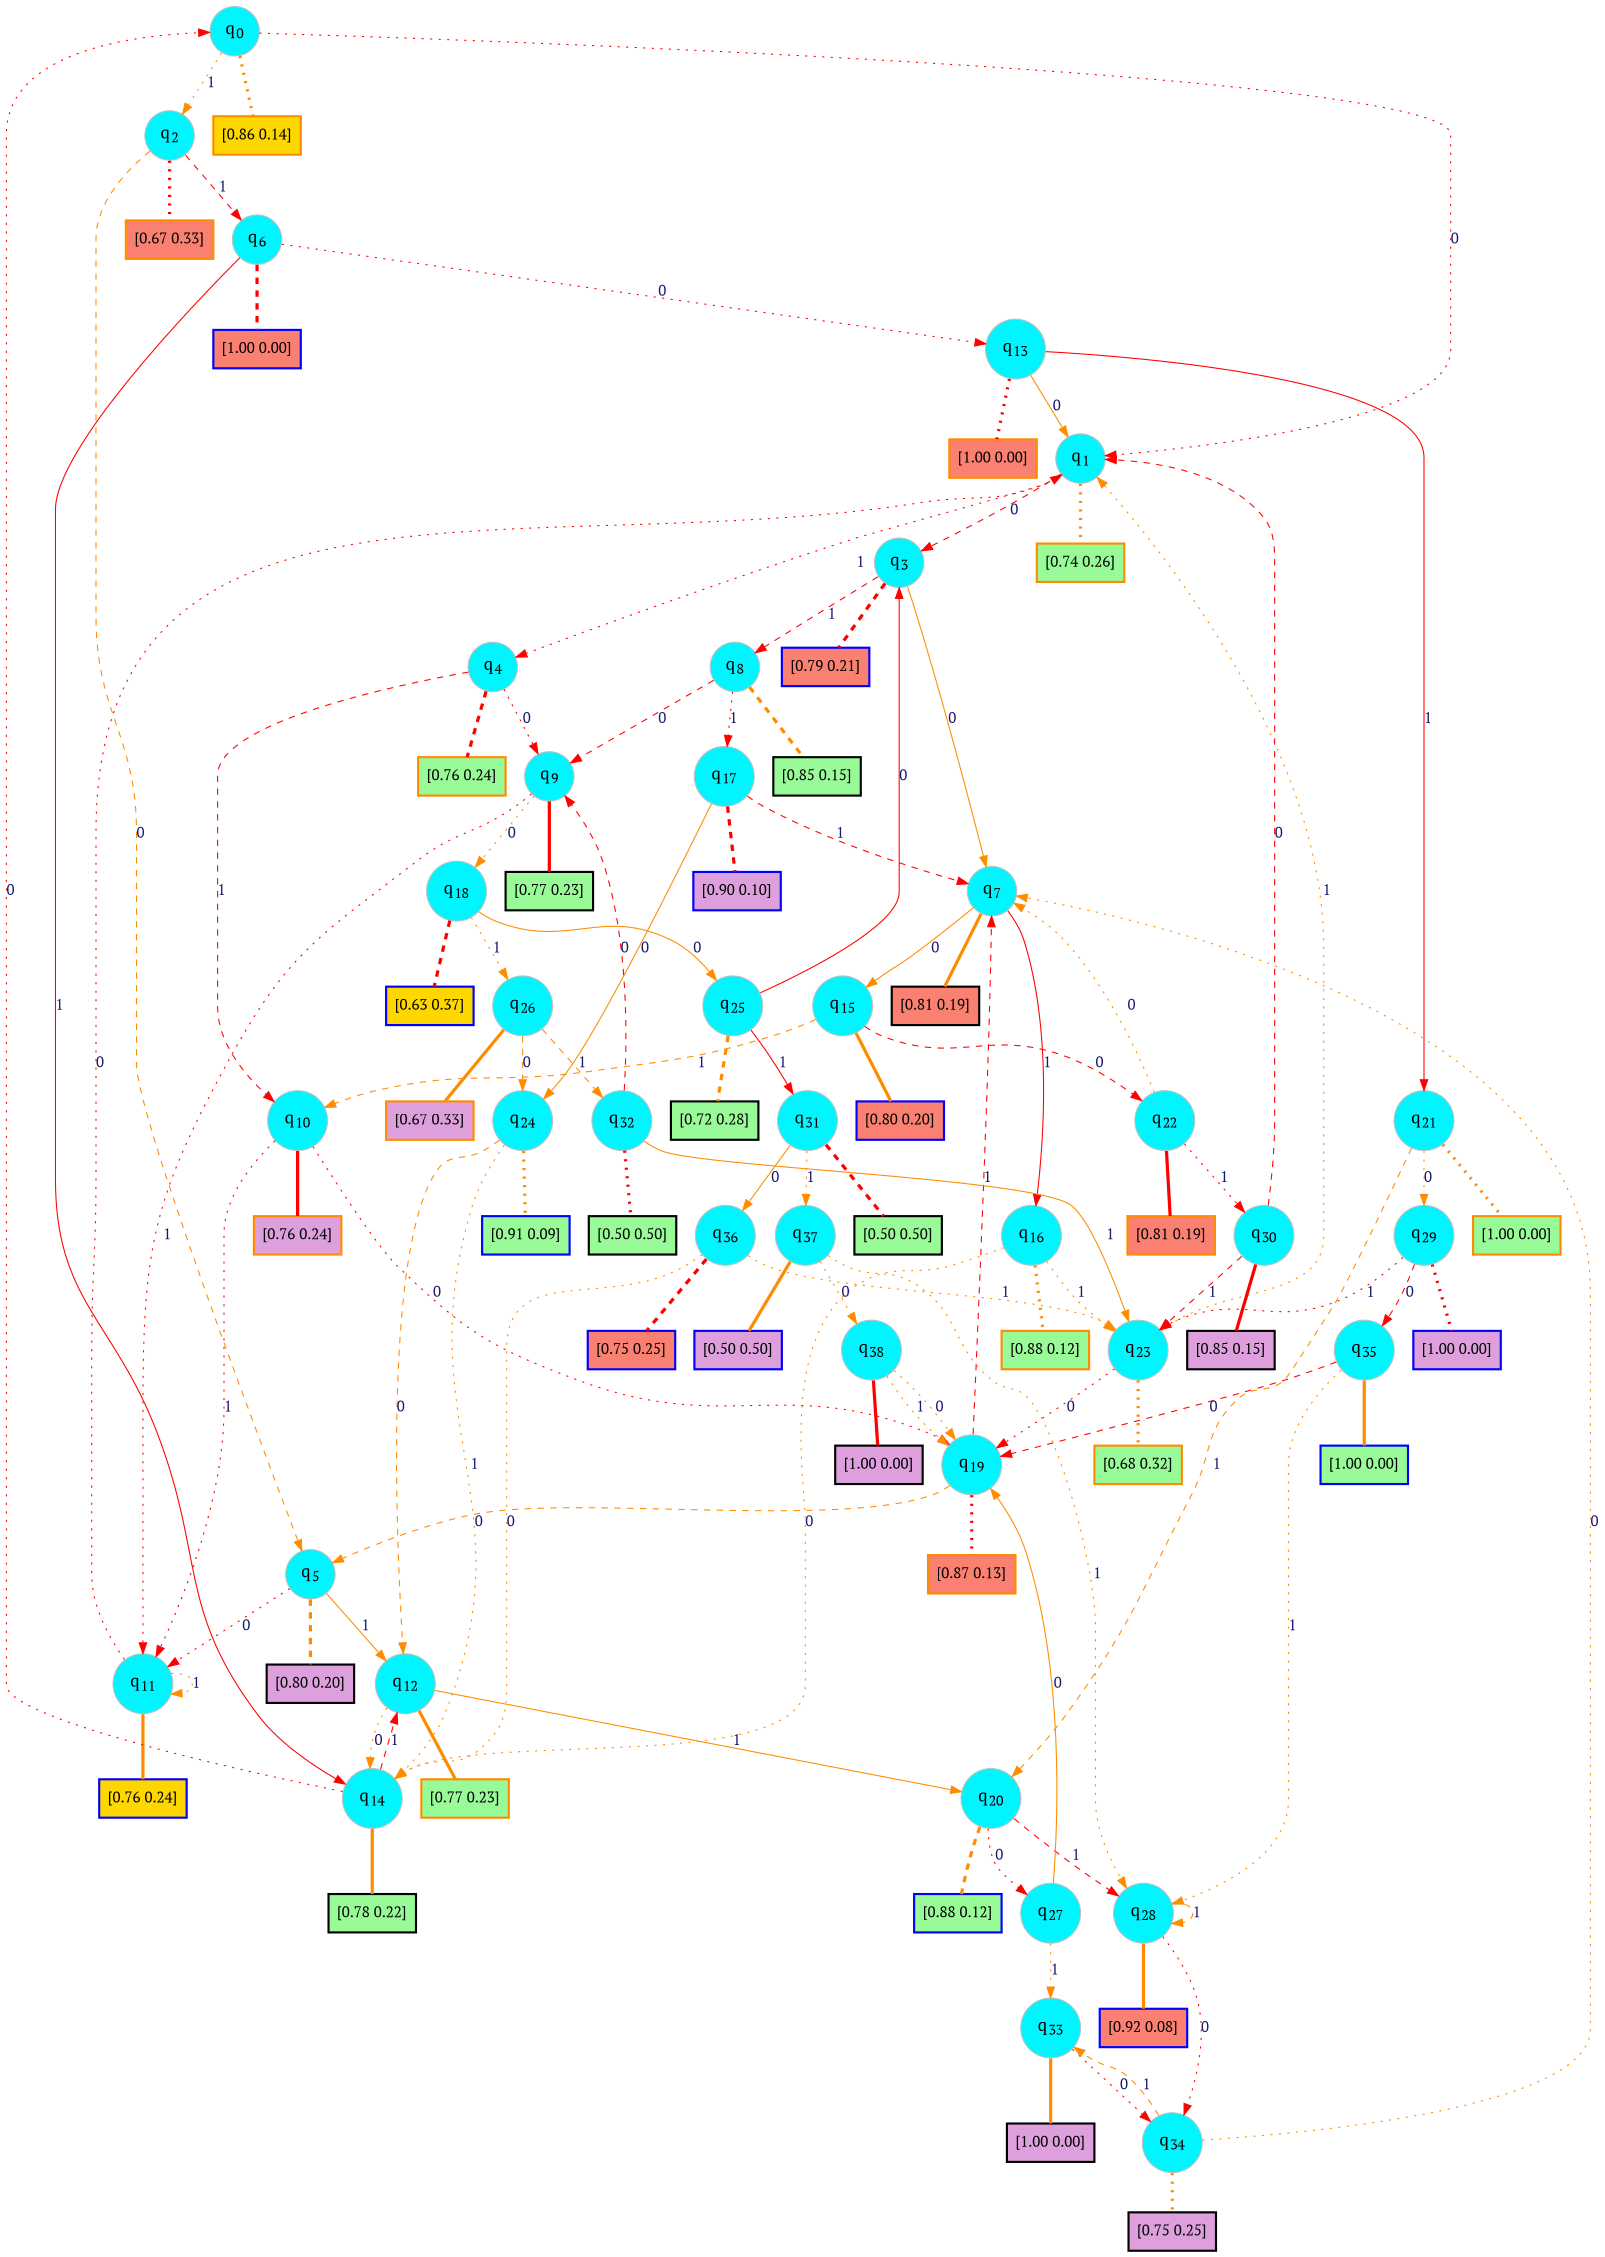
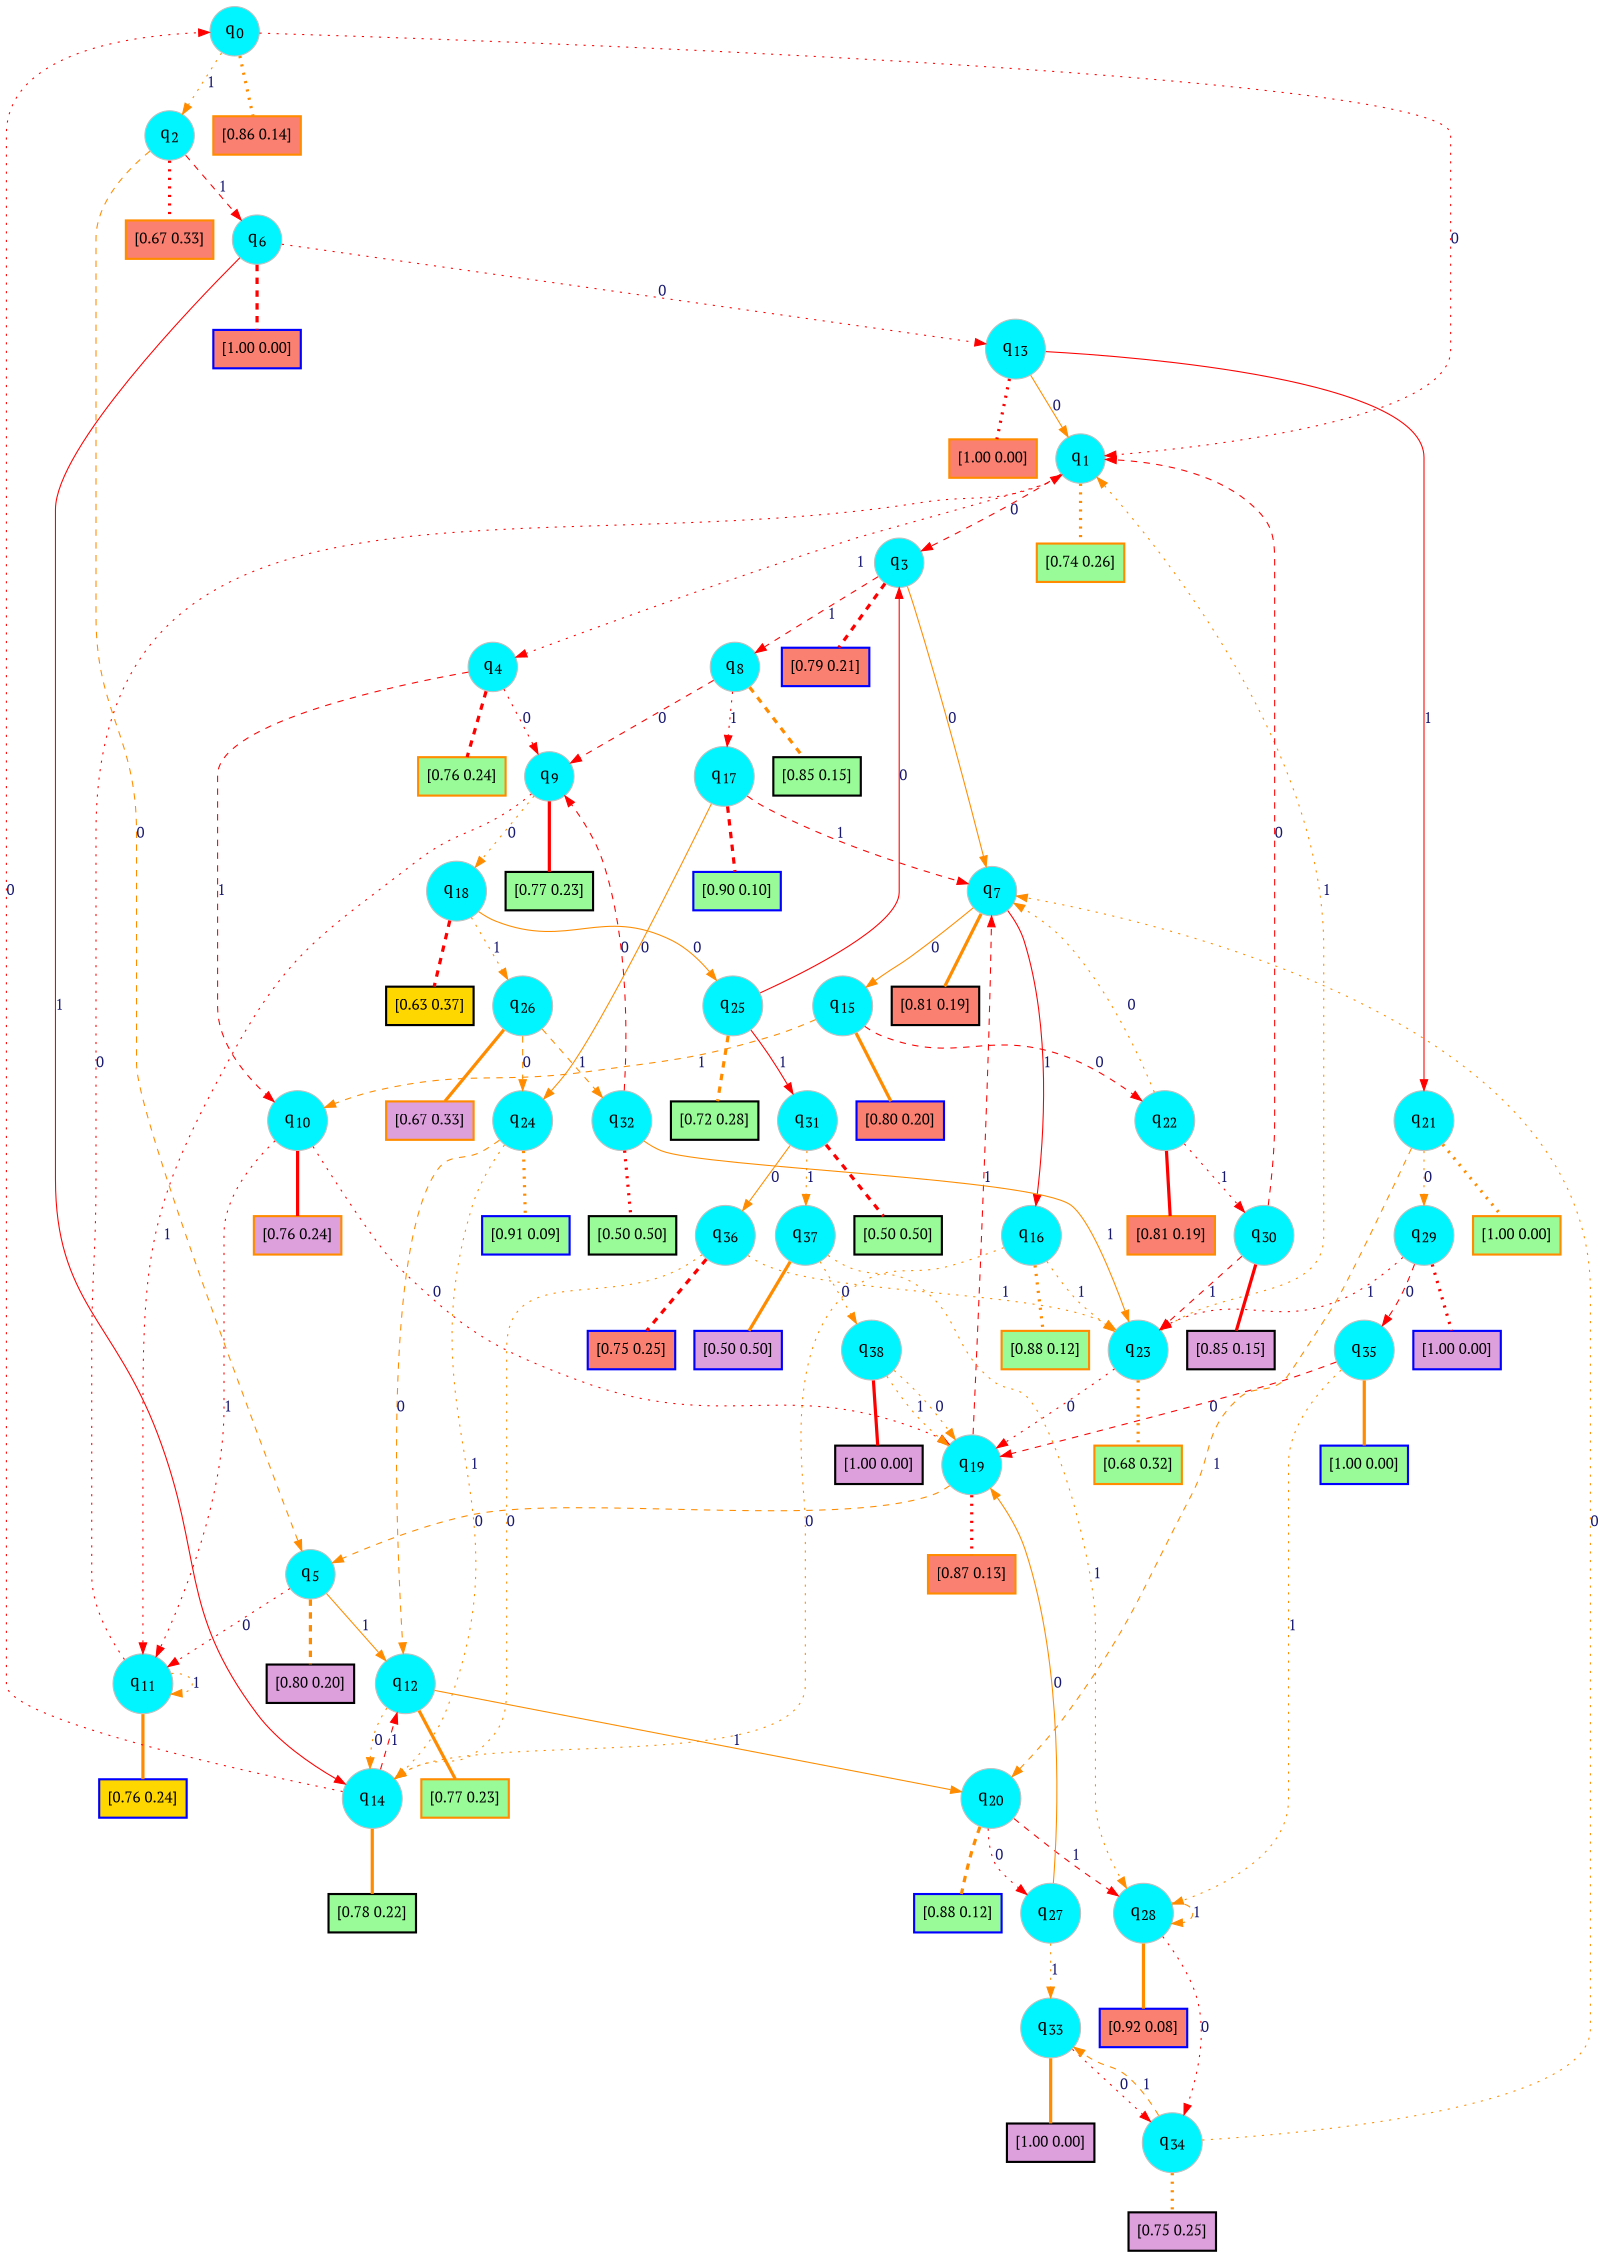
(257, 135) -> (257, 135)
(737, 891) -> (737, 891)
(430, 1006) -> (430, 1006)
